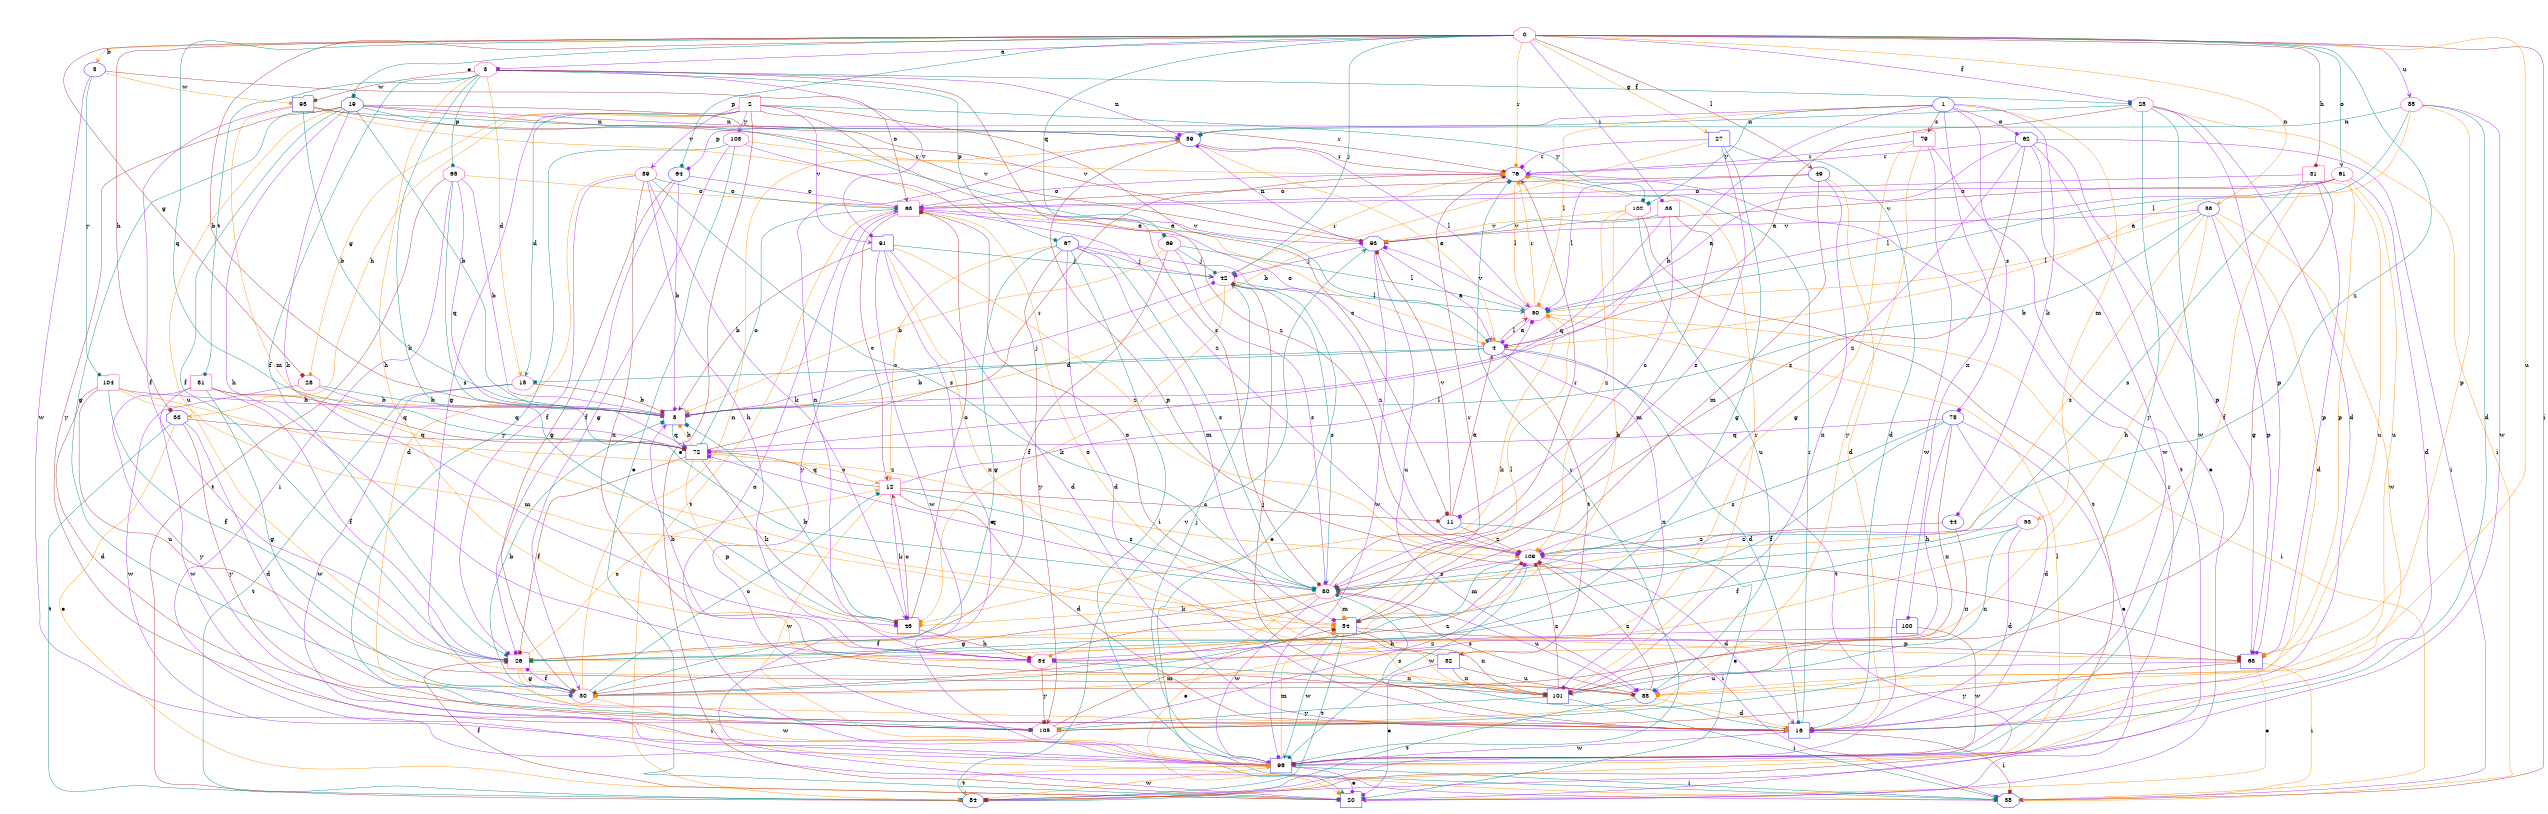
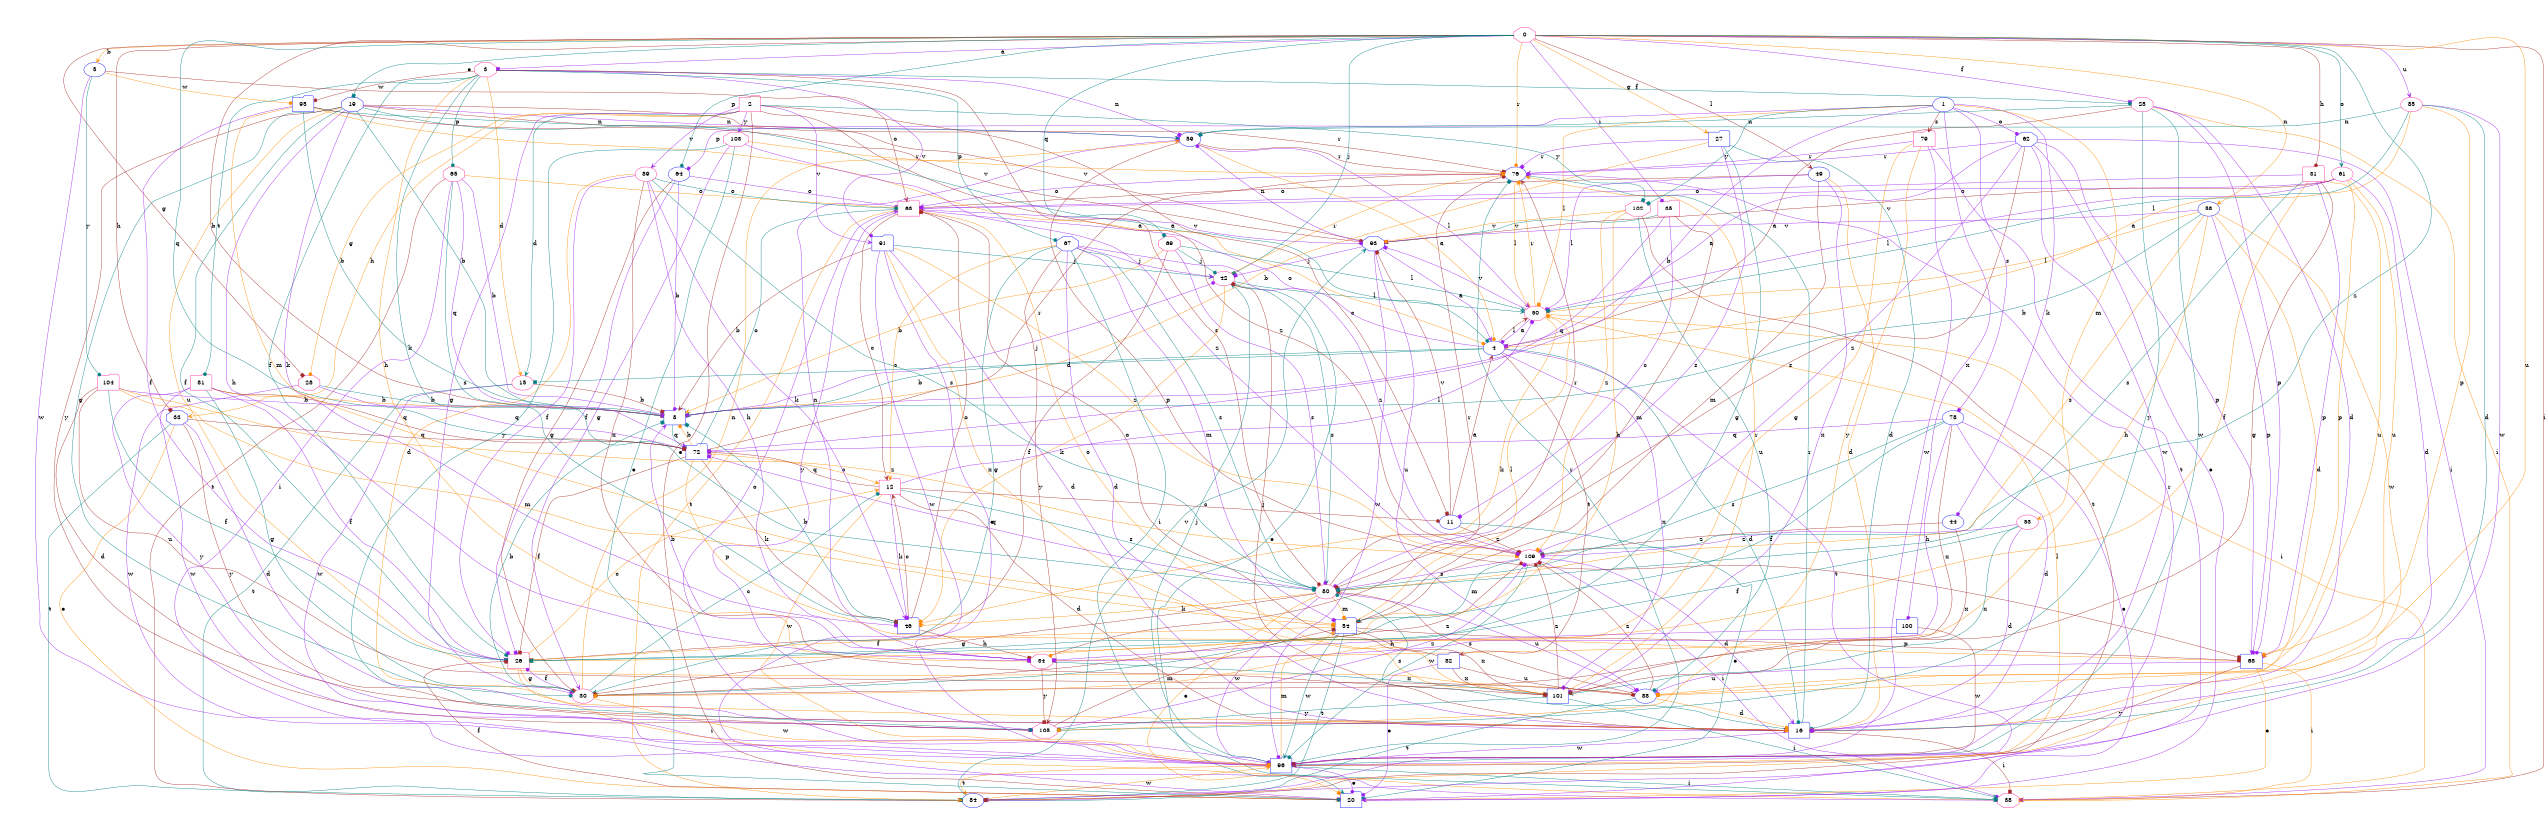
(1754, 394) -> (1754, 394)
(1611, 441) -> (1611, 441)
(1682, 720) -> (2015, 749)
(2008, 801) -> (2008, 801)
